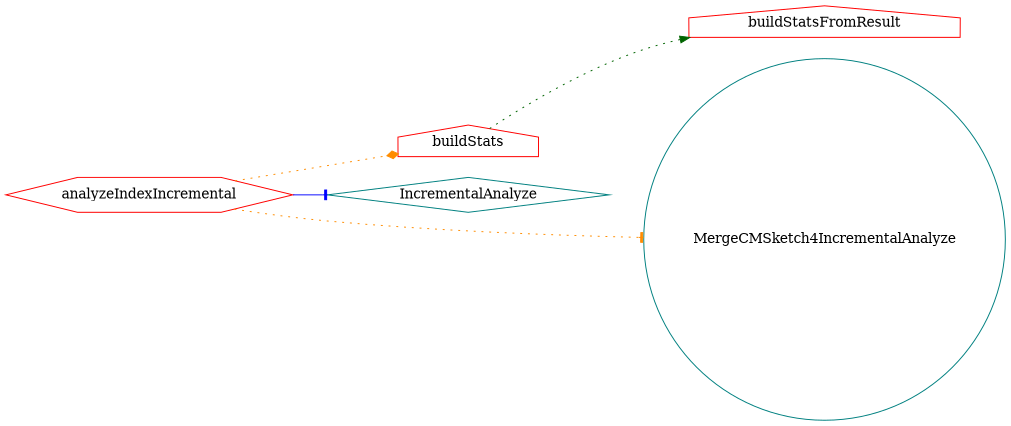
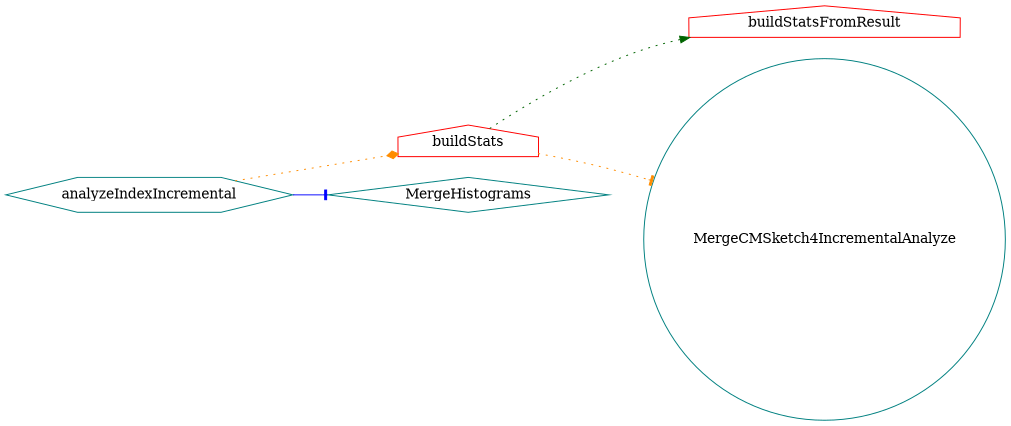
(149, 195) -> (149, 195)
(468, 195) -> (468, 195)
(436, 229) -> (594, 165)
